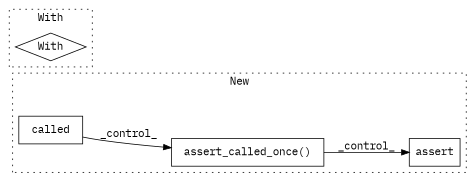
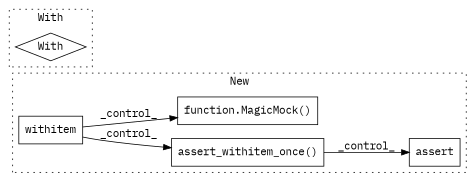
none -> (248, 111)
(51, 130) -> (51, 130)
(248, 152) -> (248, 152)
